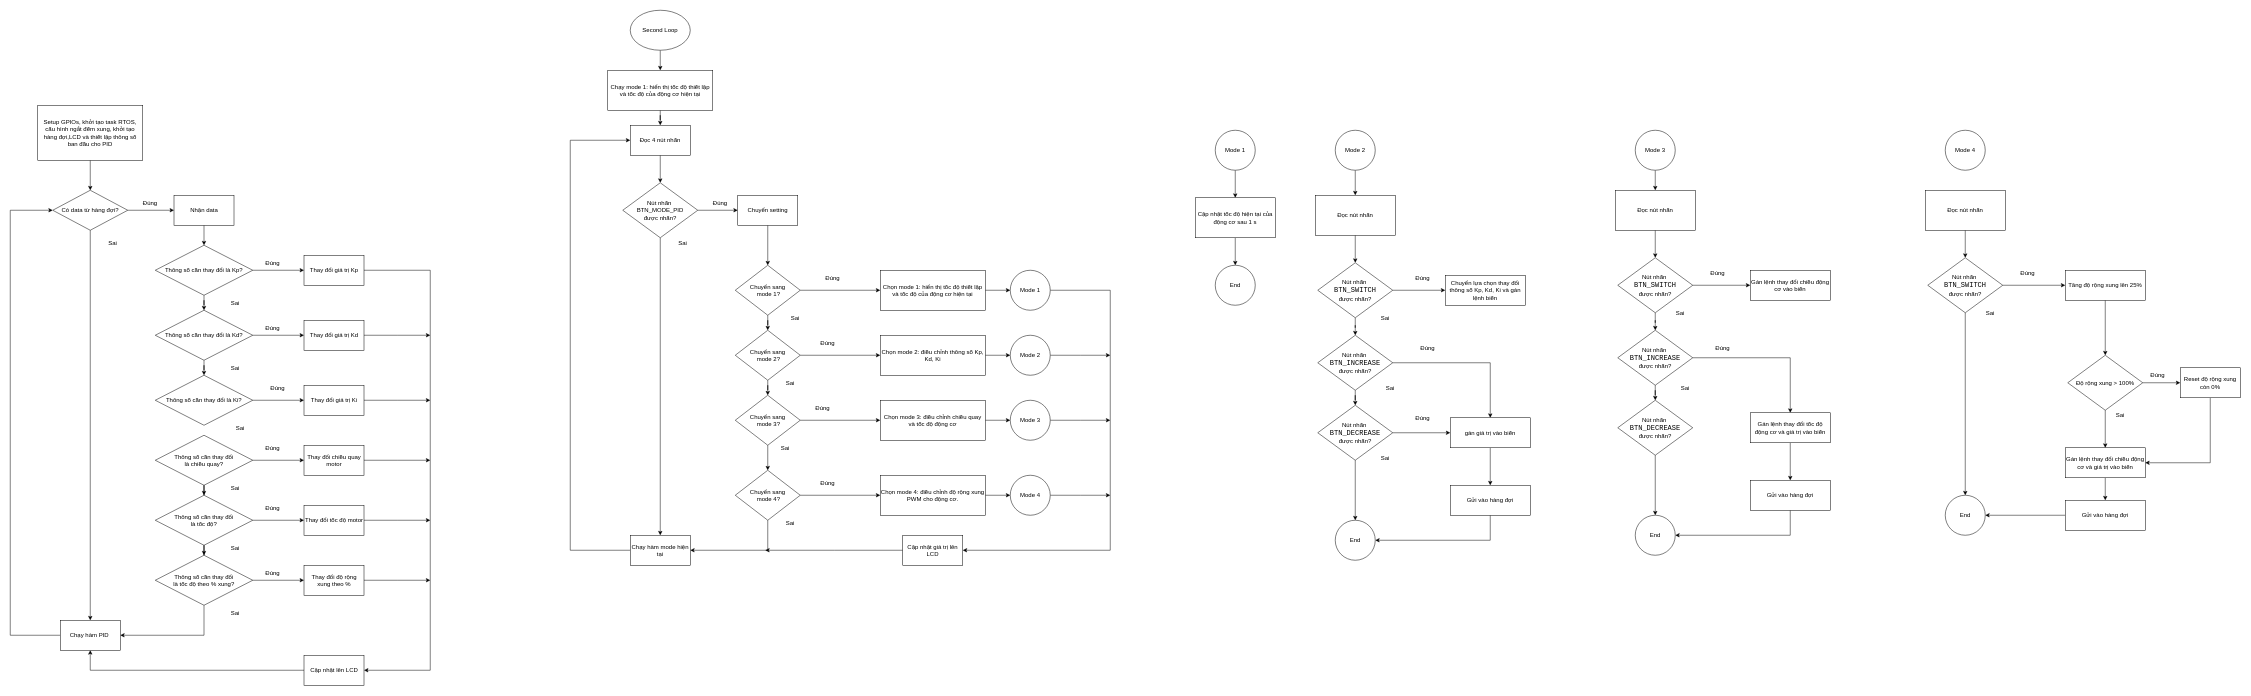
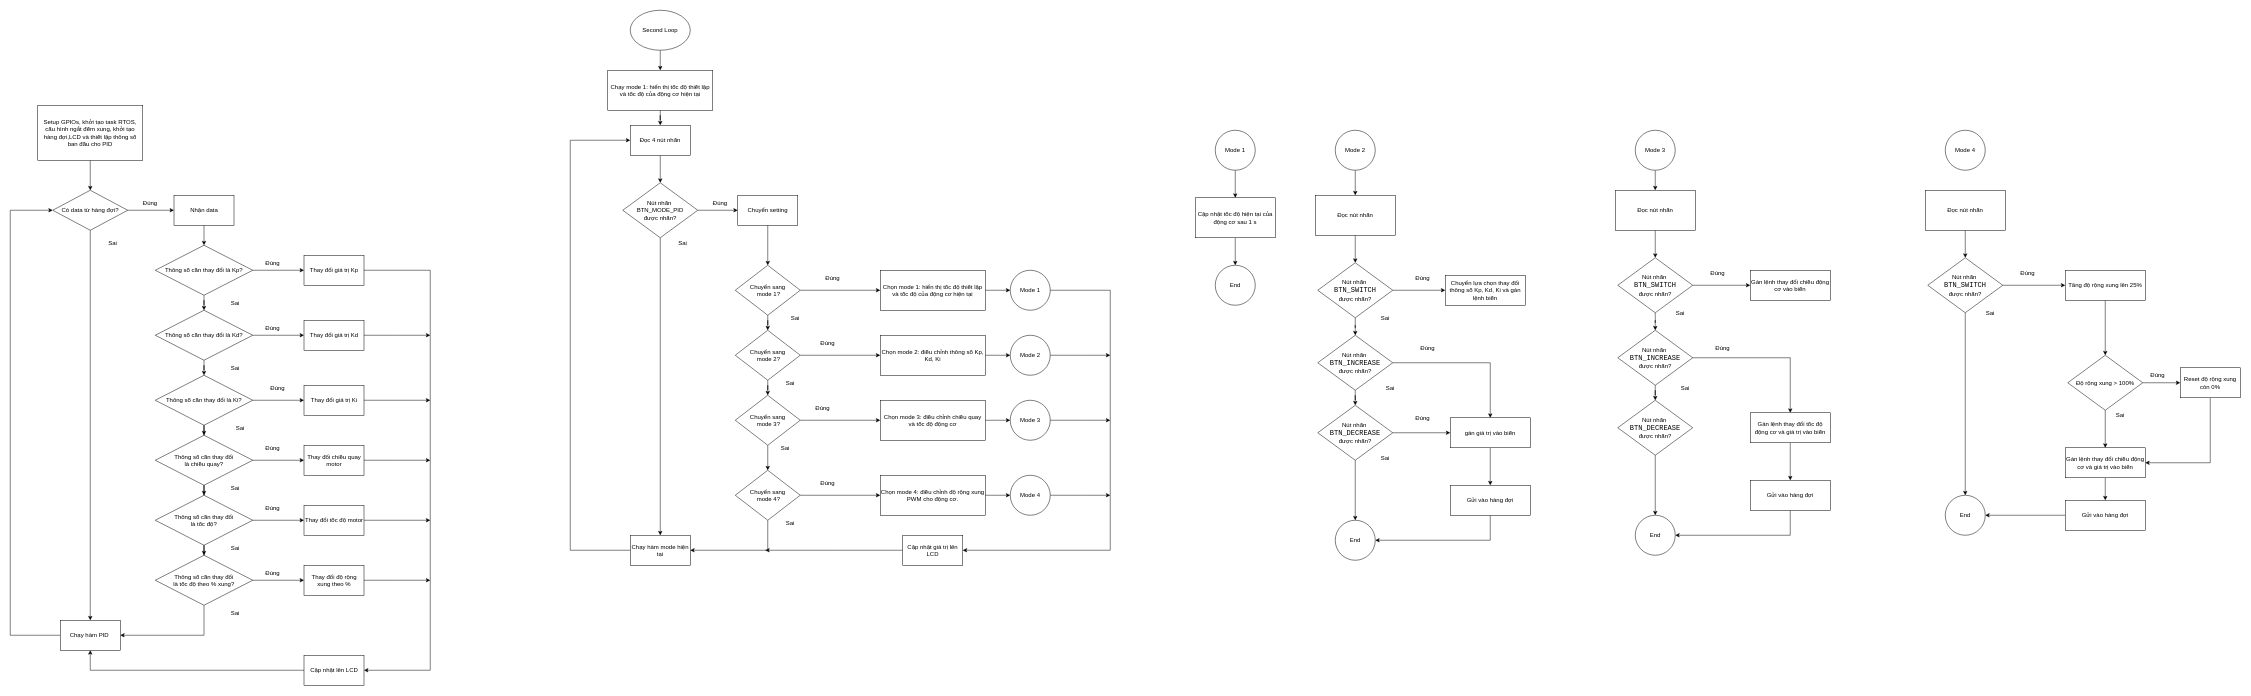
none -> (204, 432)
